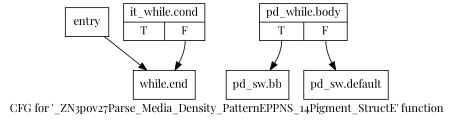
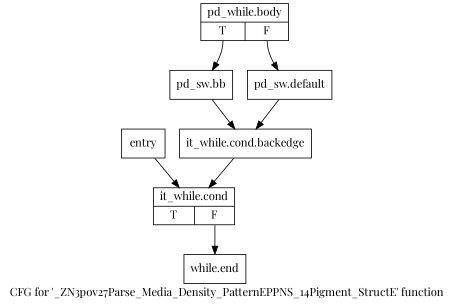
(122, 51) -> (164, 170)
none -> (245, 144)
